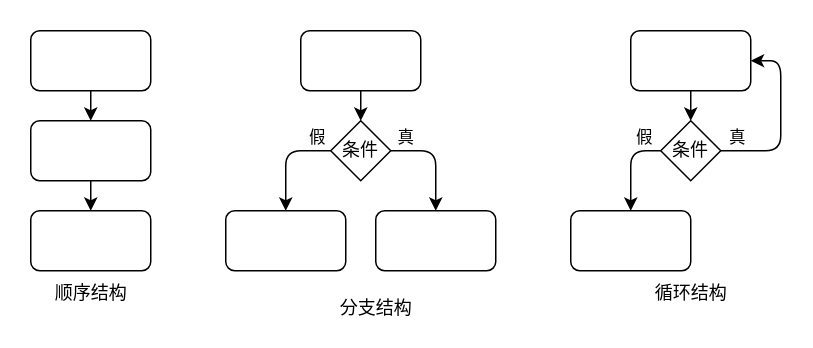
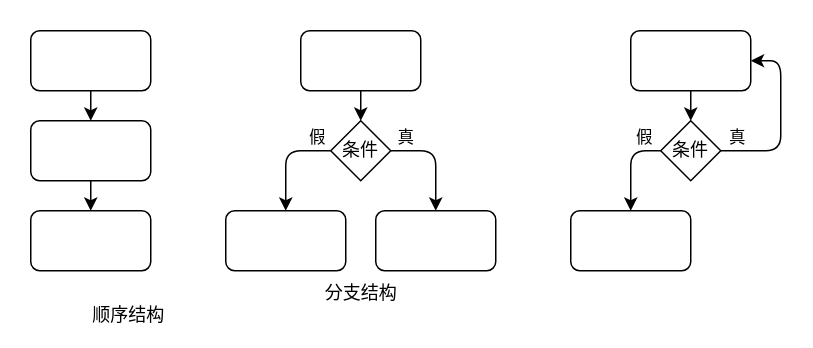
(91, 293) -> (128, 316)
(691, 293) -> none
(376, 308) -> (361, 293)
